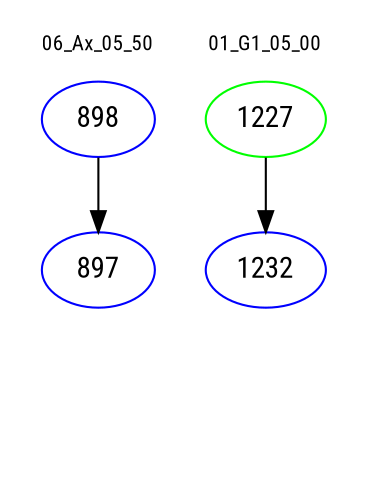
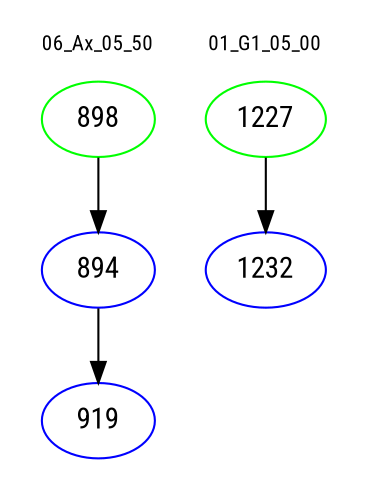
(98, 119) -> (98, 119)
(98, 270) -> (98, 270)
none -> (98, 421)
